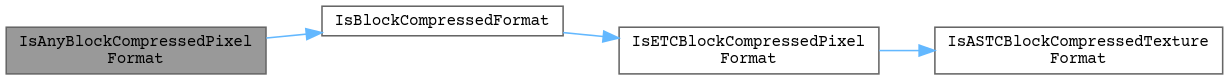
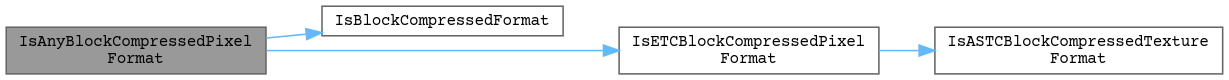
(583, 35) -> (435, 51)
